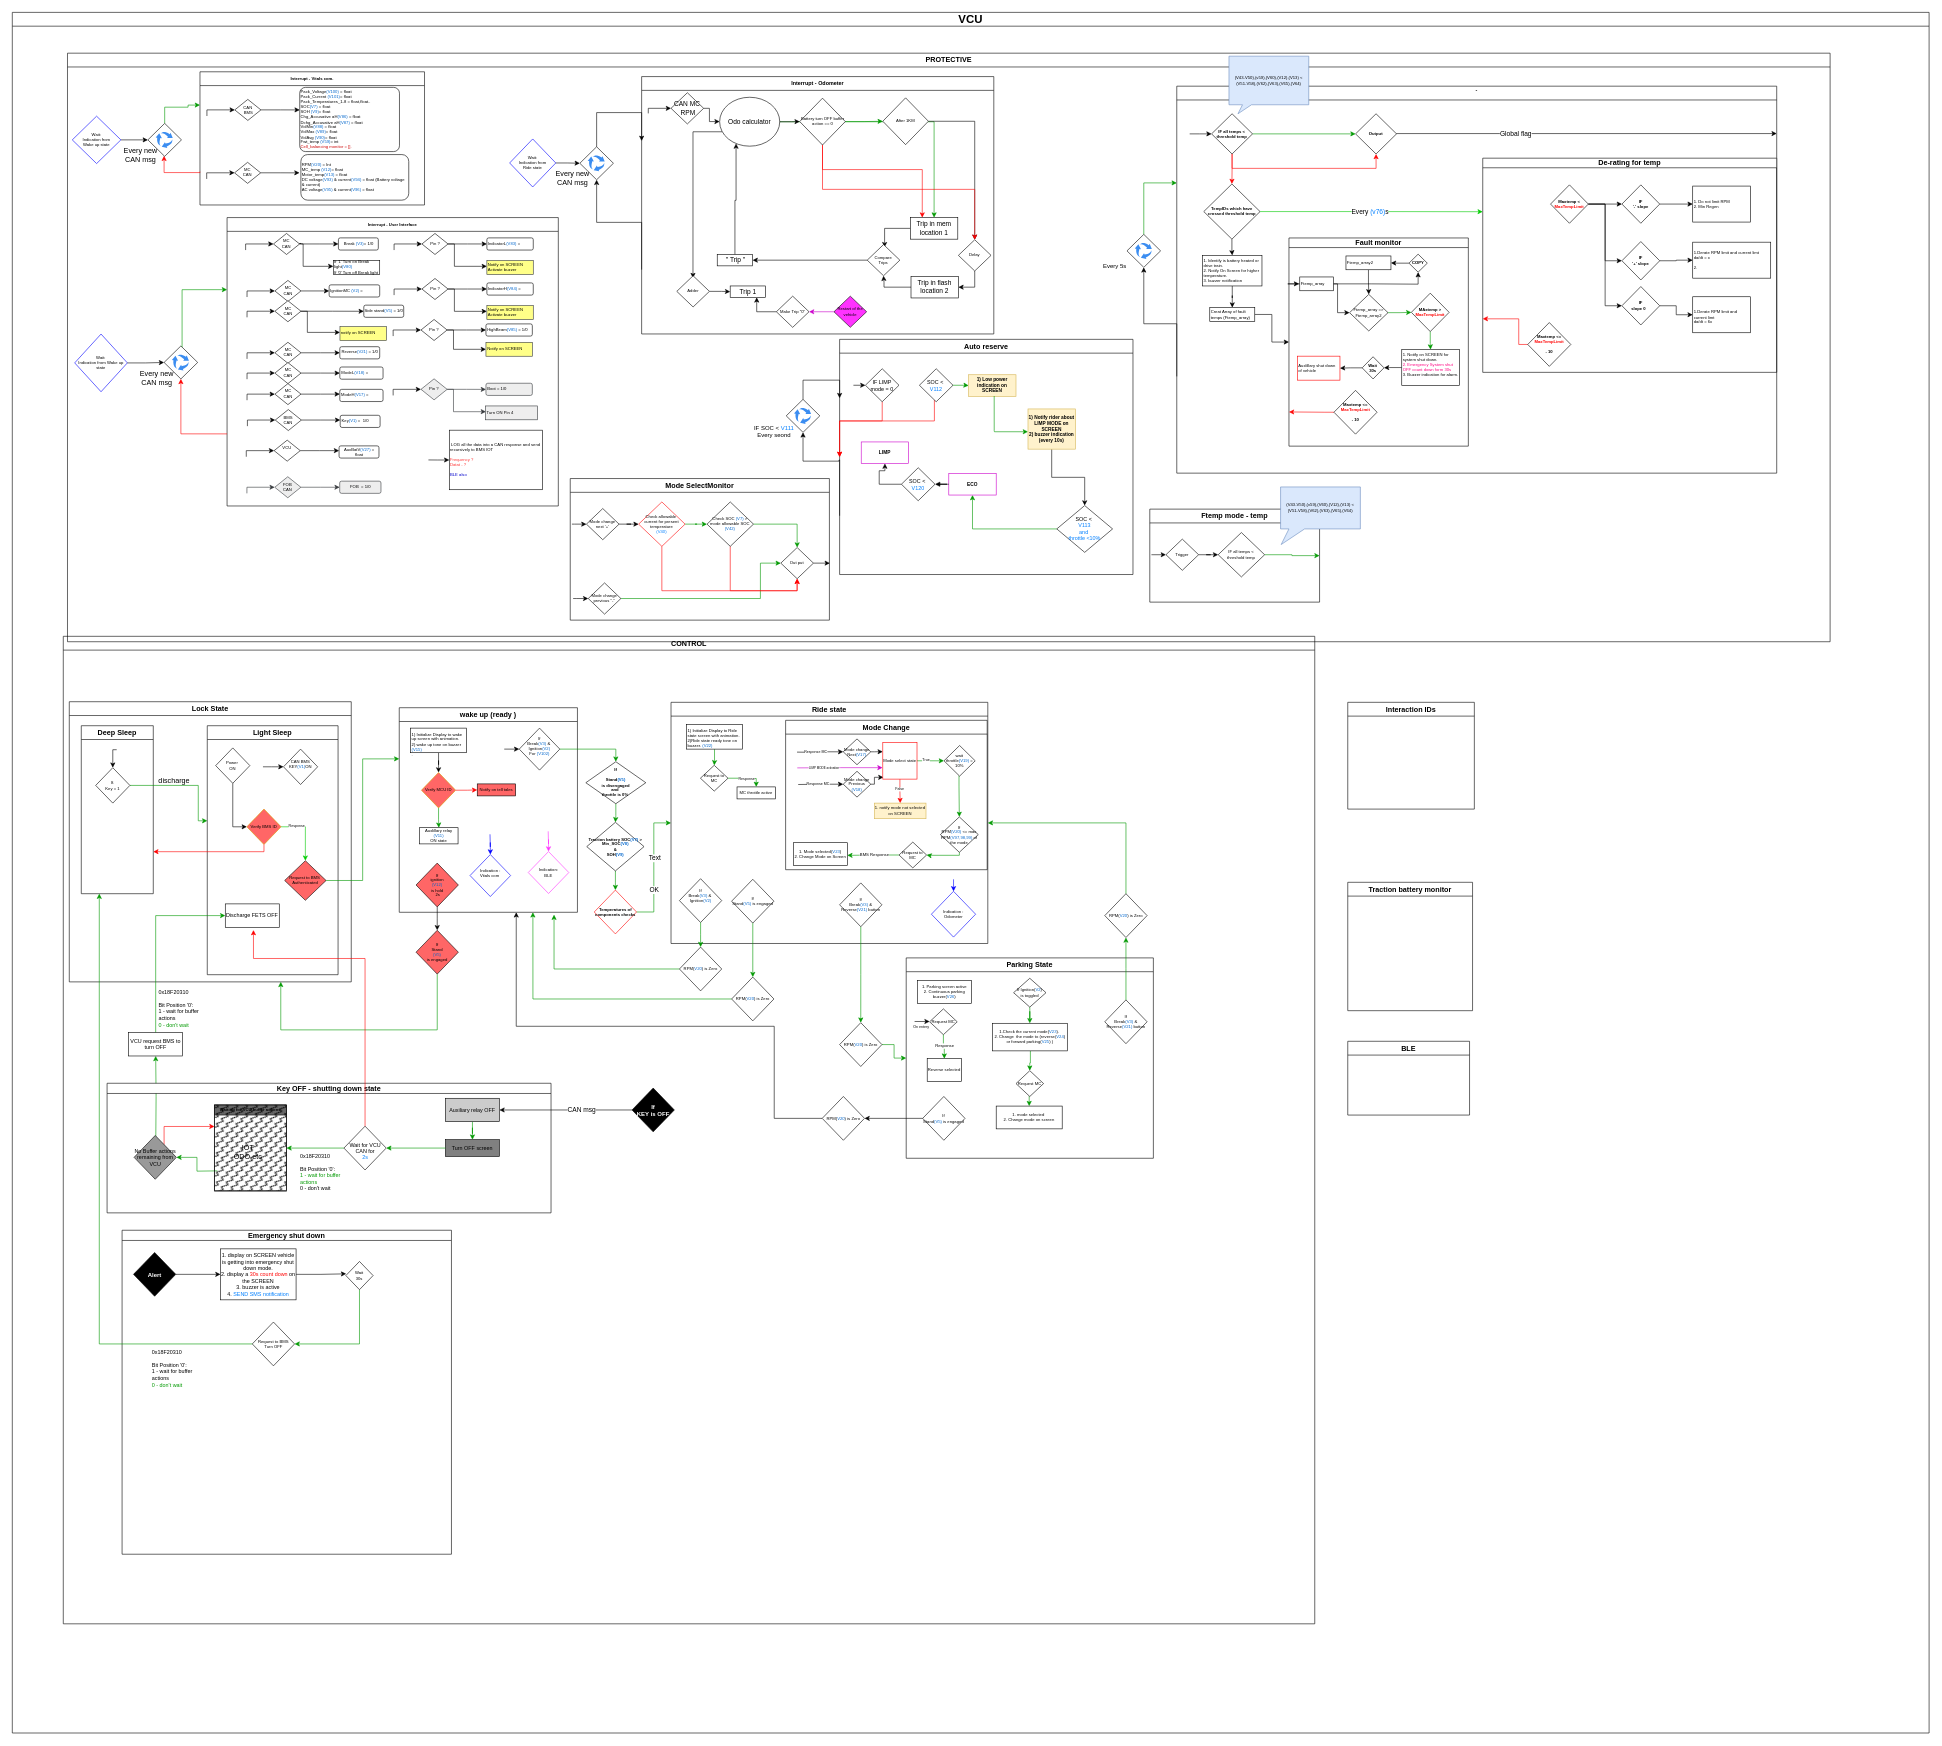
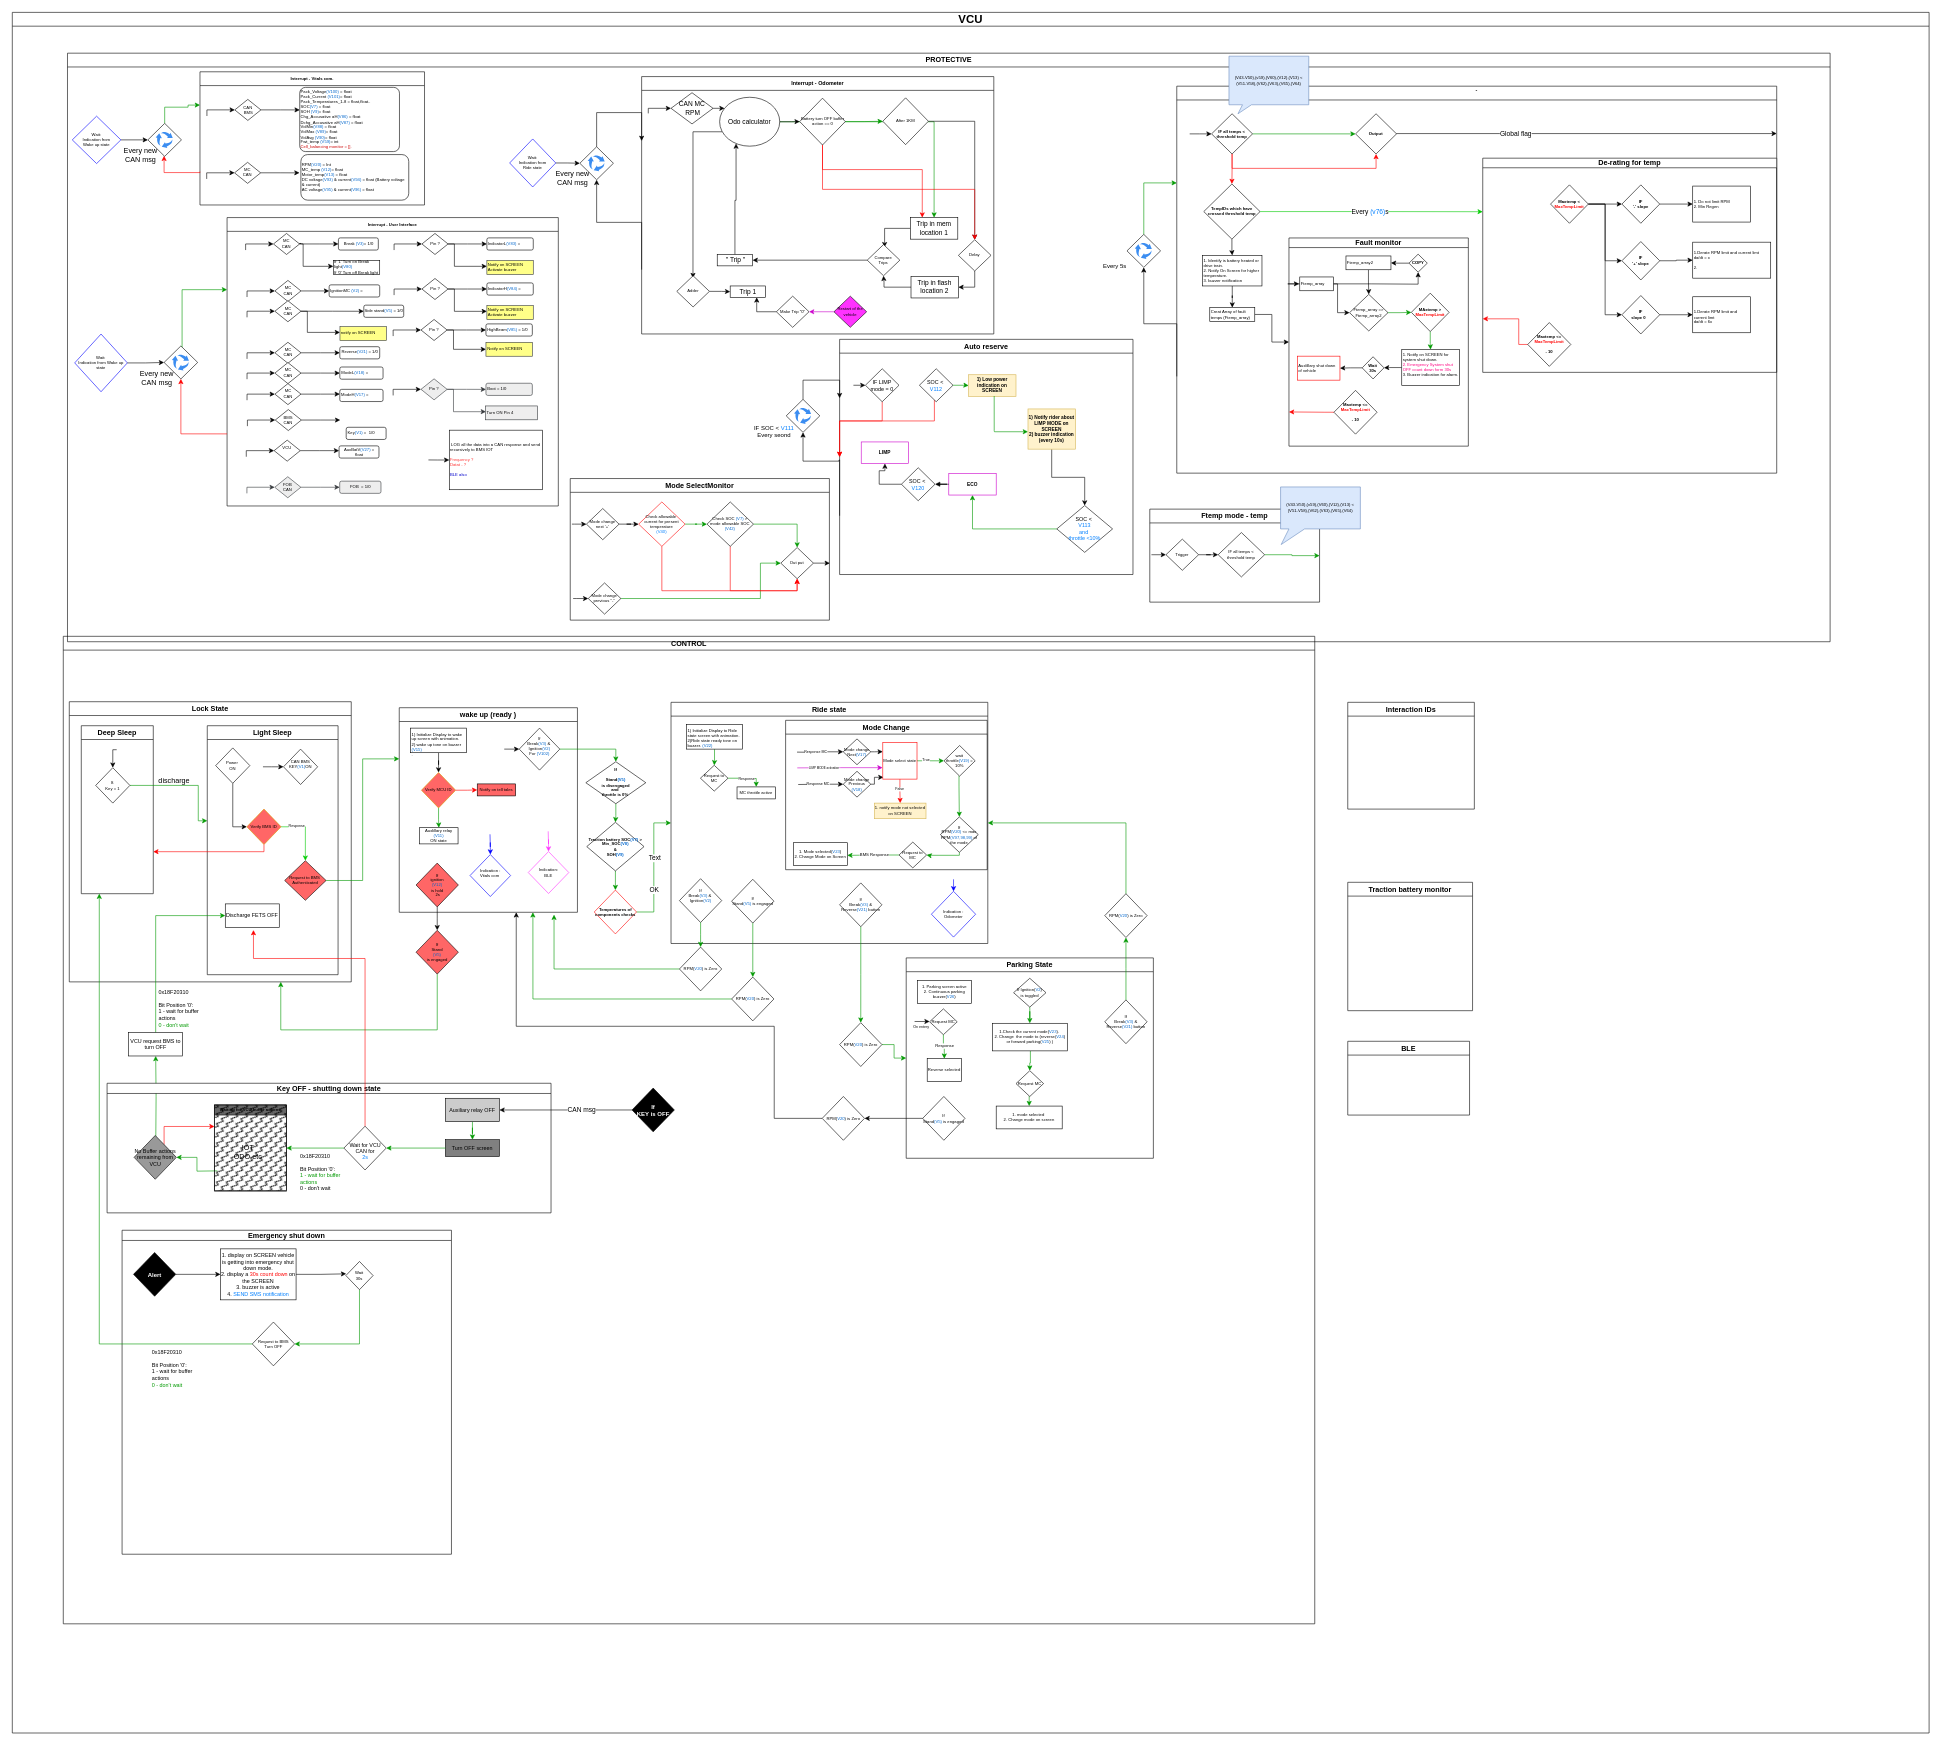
(687, 108) -> (692, 108)
(1641, 306) -> (1641, 315)
(360, 421) -> (366, 433)
